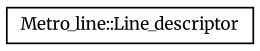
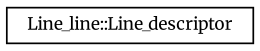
(130, 26) -> (130, 26)
